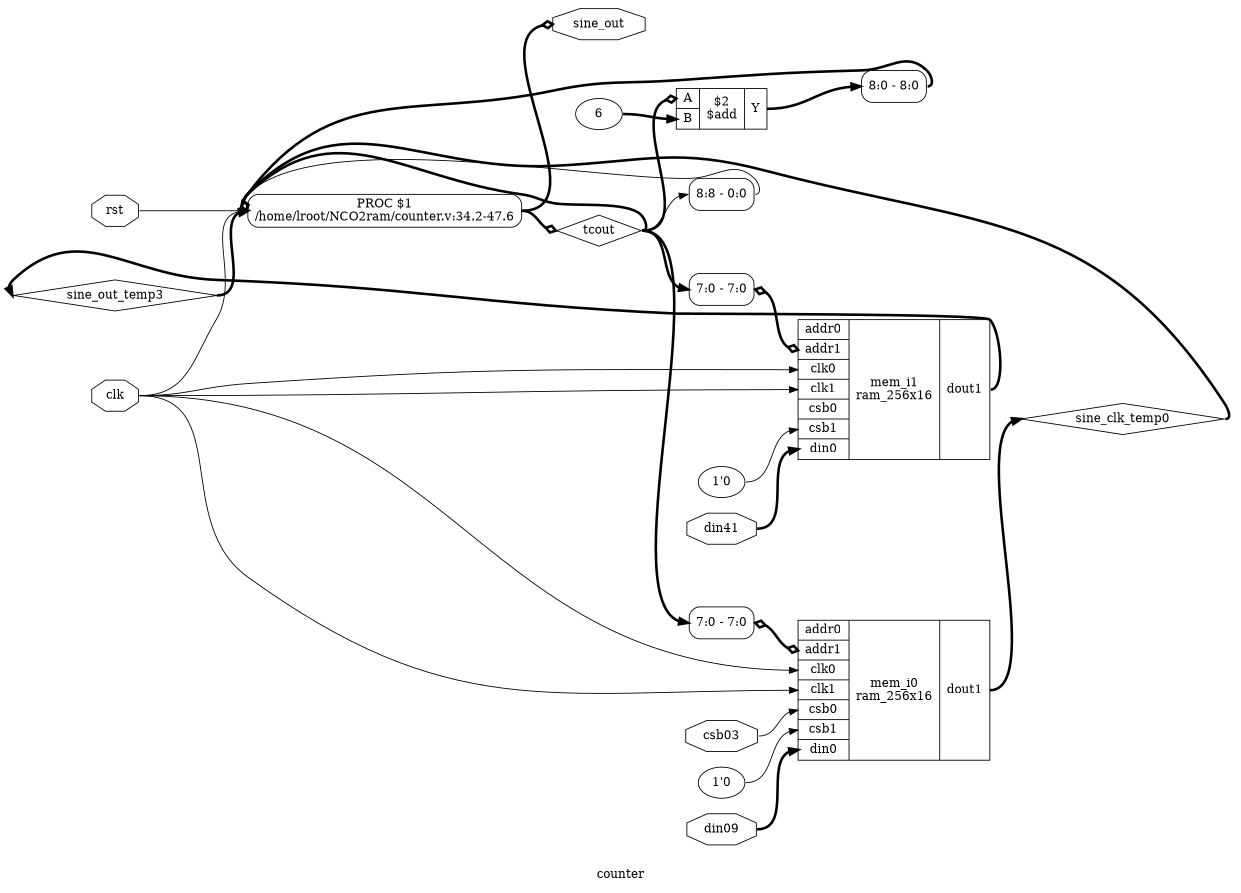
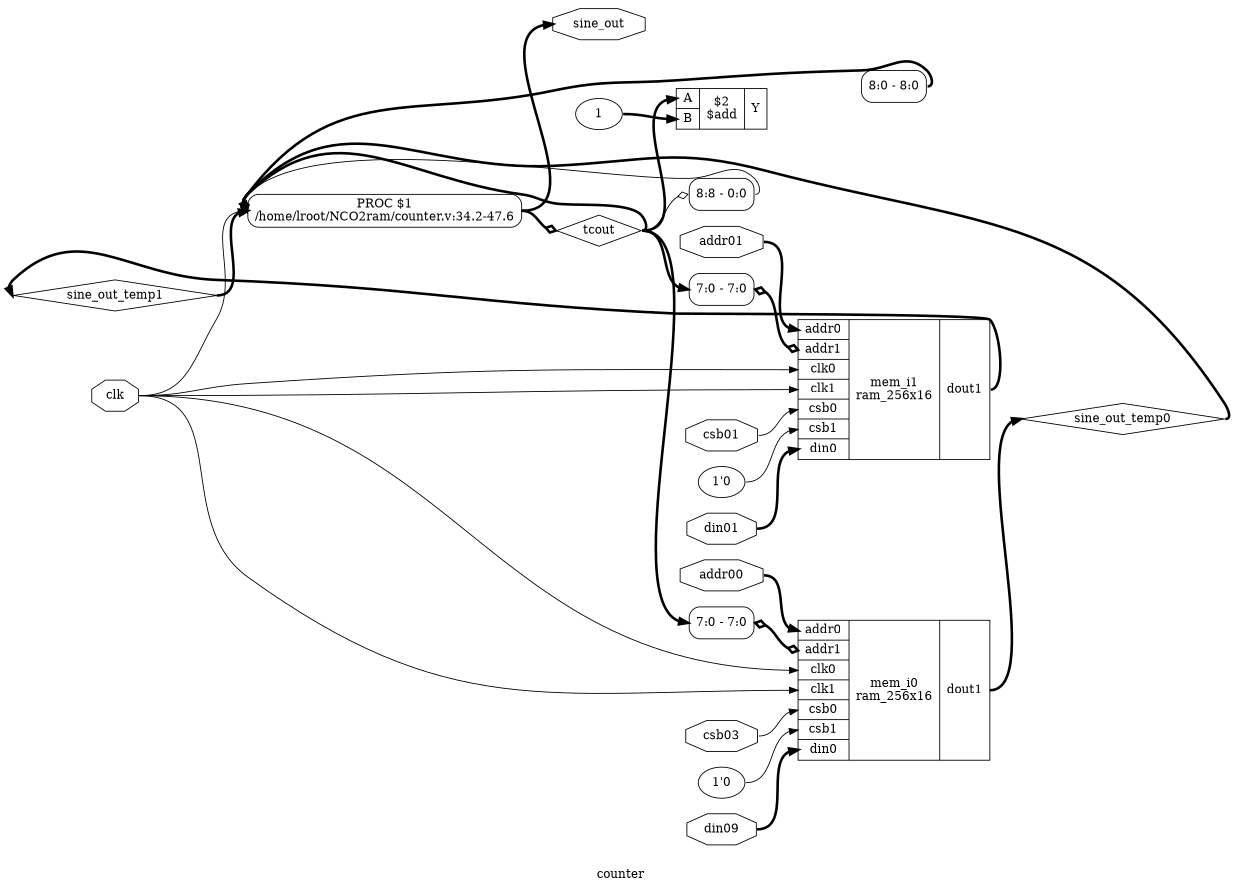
(579, 86) -> (579, 86)
(810, 99) -> none
(599, 114) -> (599, 114)
(538, 122) -> (538, 122)
(660, 169) -> (660, 169)
(573, 170) -> (573, 170)
(669, 205) -> (669, 205)
(115, 211) -> none
none -> (722, 242)
(115, 295) -> (115, 295)
(1123, 419) -> (1123, 419)
none -> (722, 435)
(722, 529) -> (722, 529)
none -> (722, 575)
